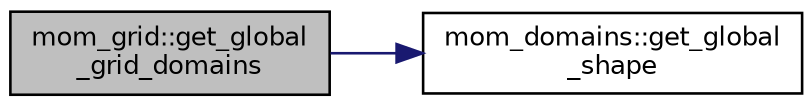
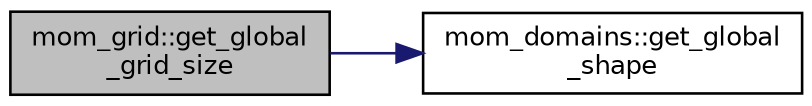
(170, 53) -> (170, 53)
